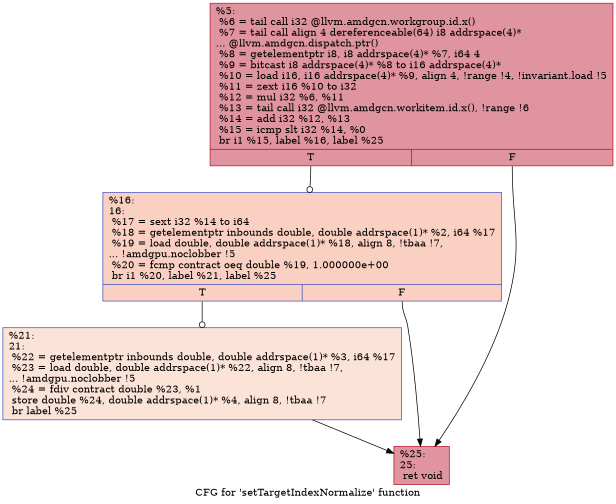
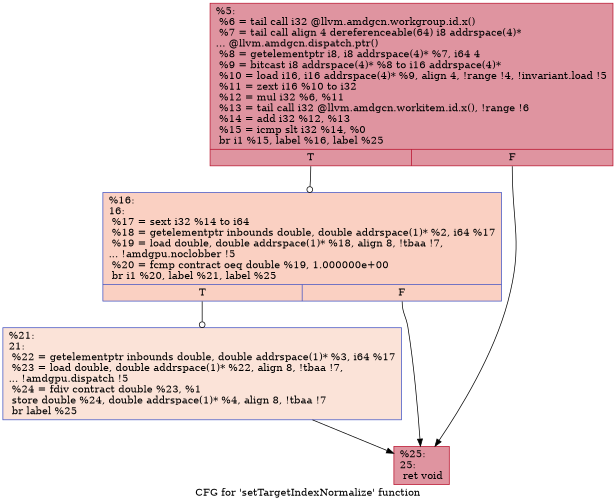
(72, 379) -> (69, 379)
